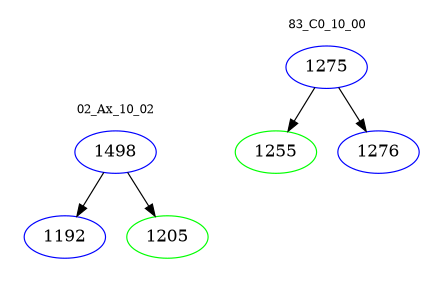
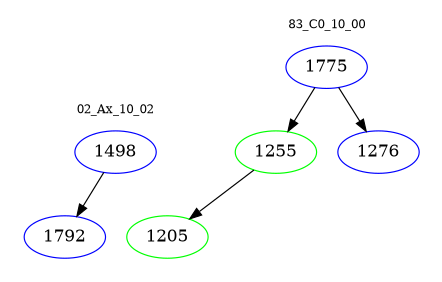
(327, 67) -> (327, 67)
(138, 189) -> (227, 191)
(65, 237) -> (65, 237)
